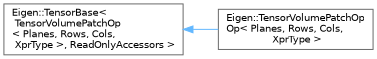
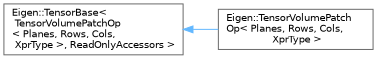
(296, 29) -> (296, 29)
